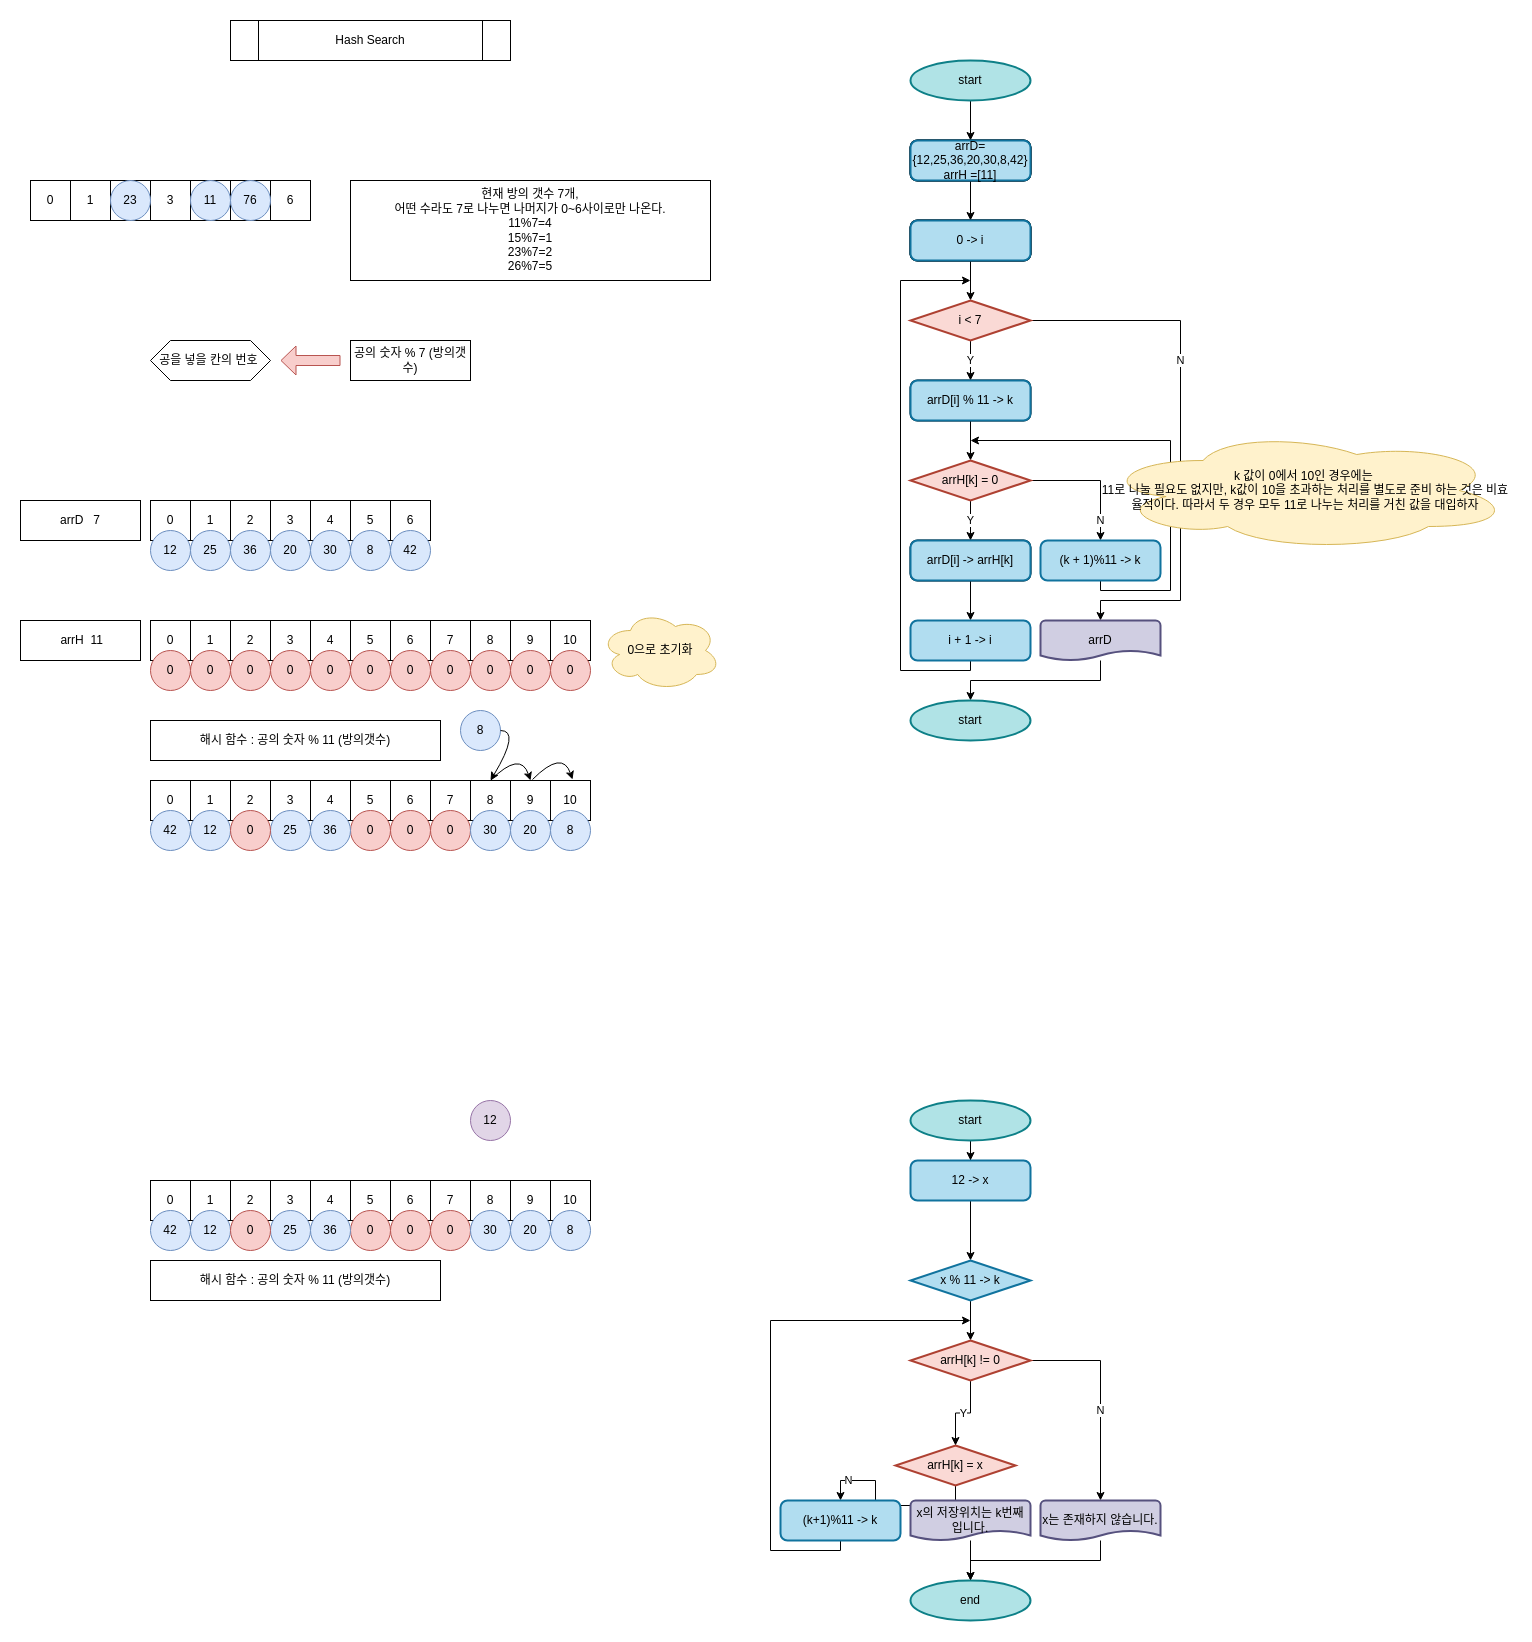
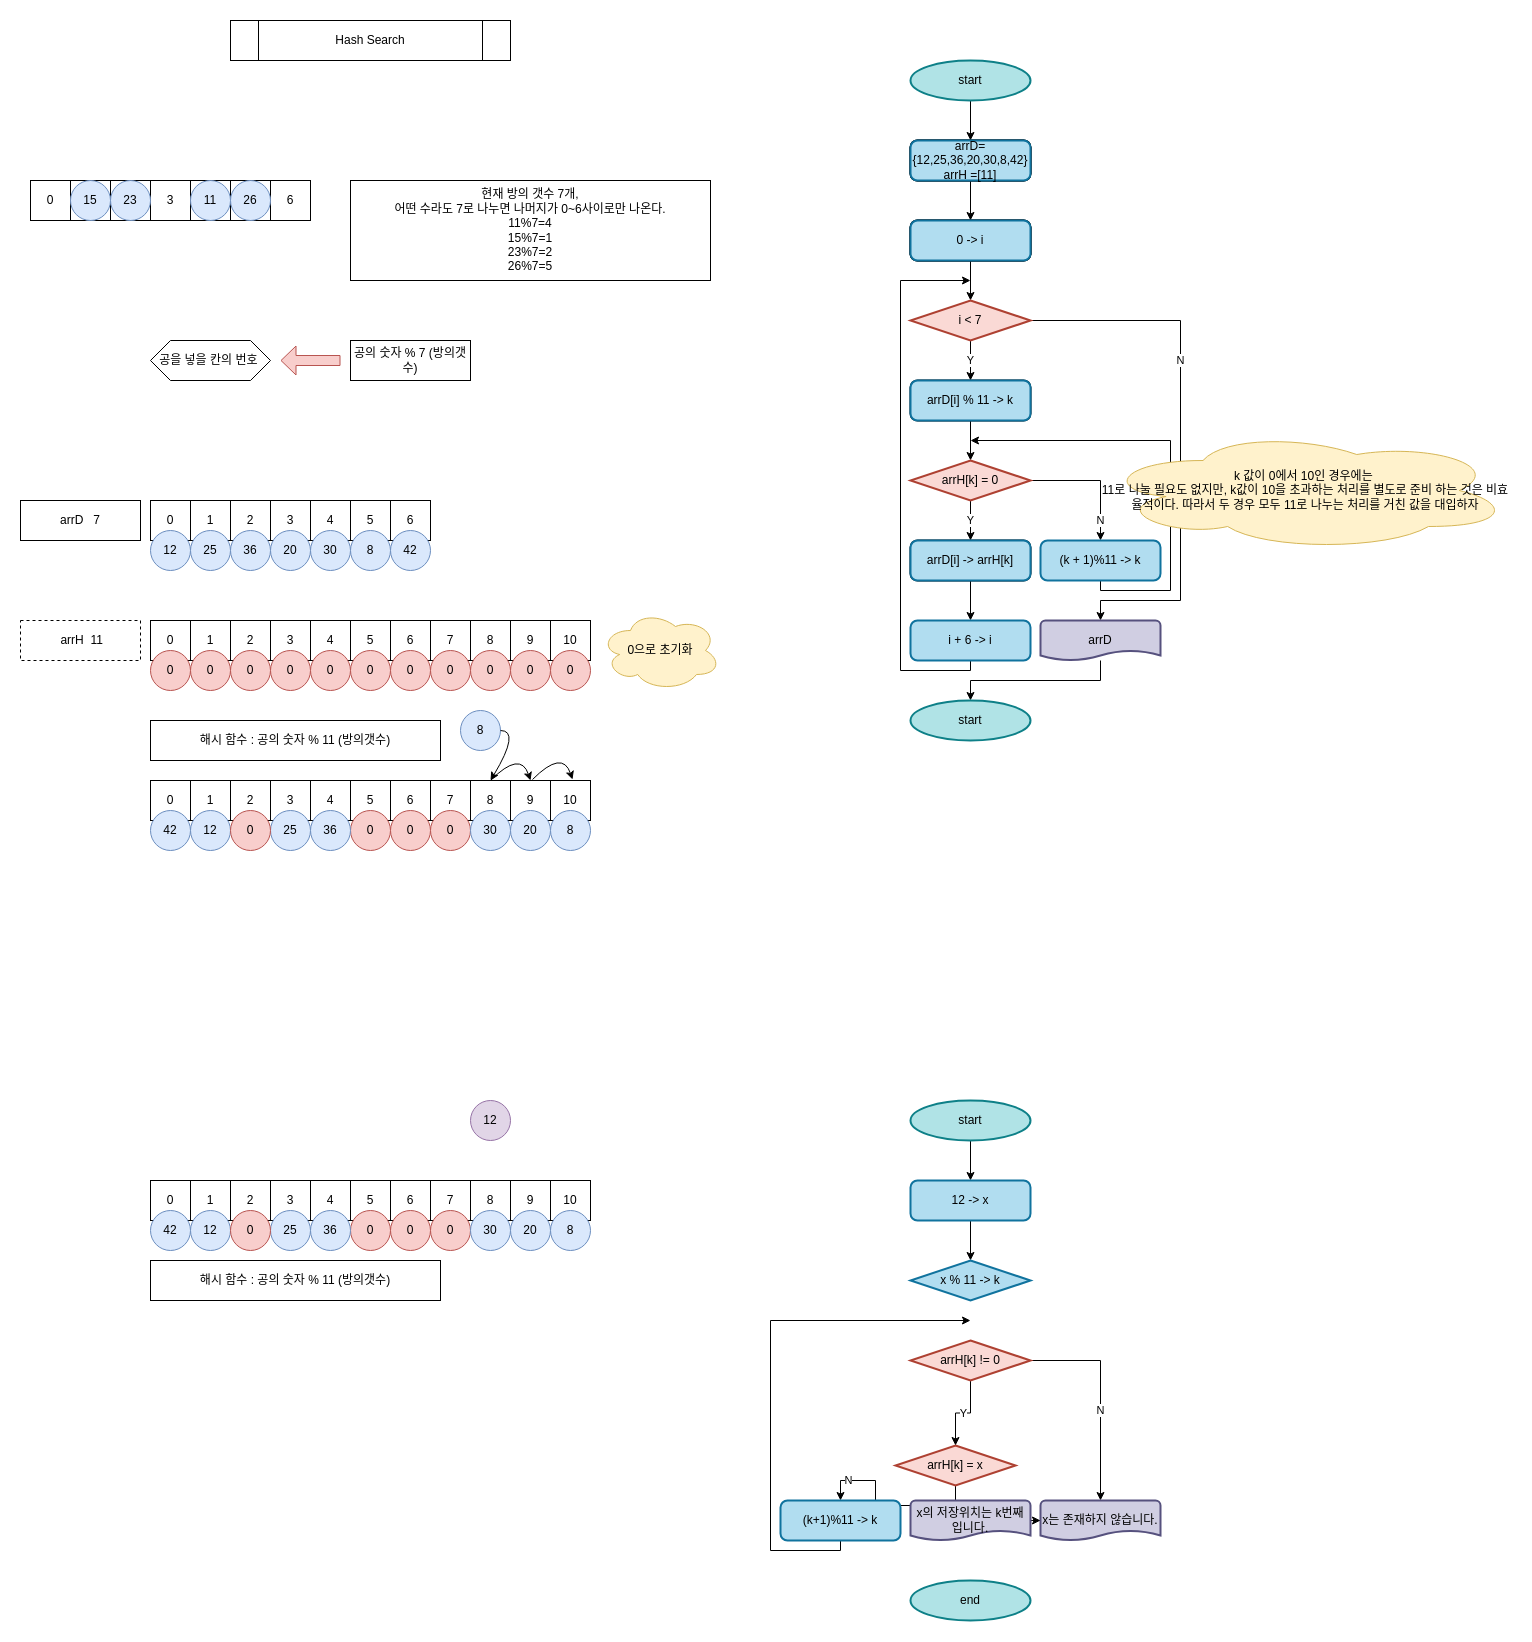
none -> (91, 201)
(251, 201) -> (251, 201)
(81, 641) -> (81, 641)
(971, 641) -> (971, 641)
(971, 1181) -> (971, 1201)
(971, 1317) -> none
(971, 1549) -> (1036, 1521)
(1047, 1561) -> none
